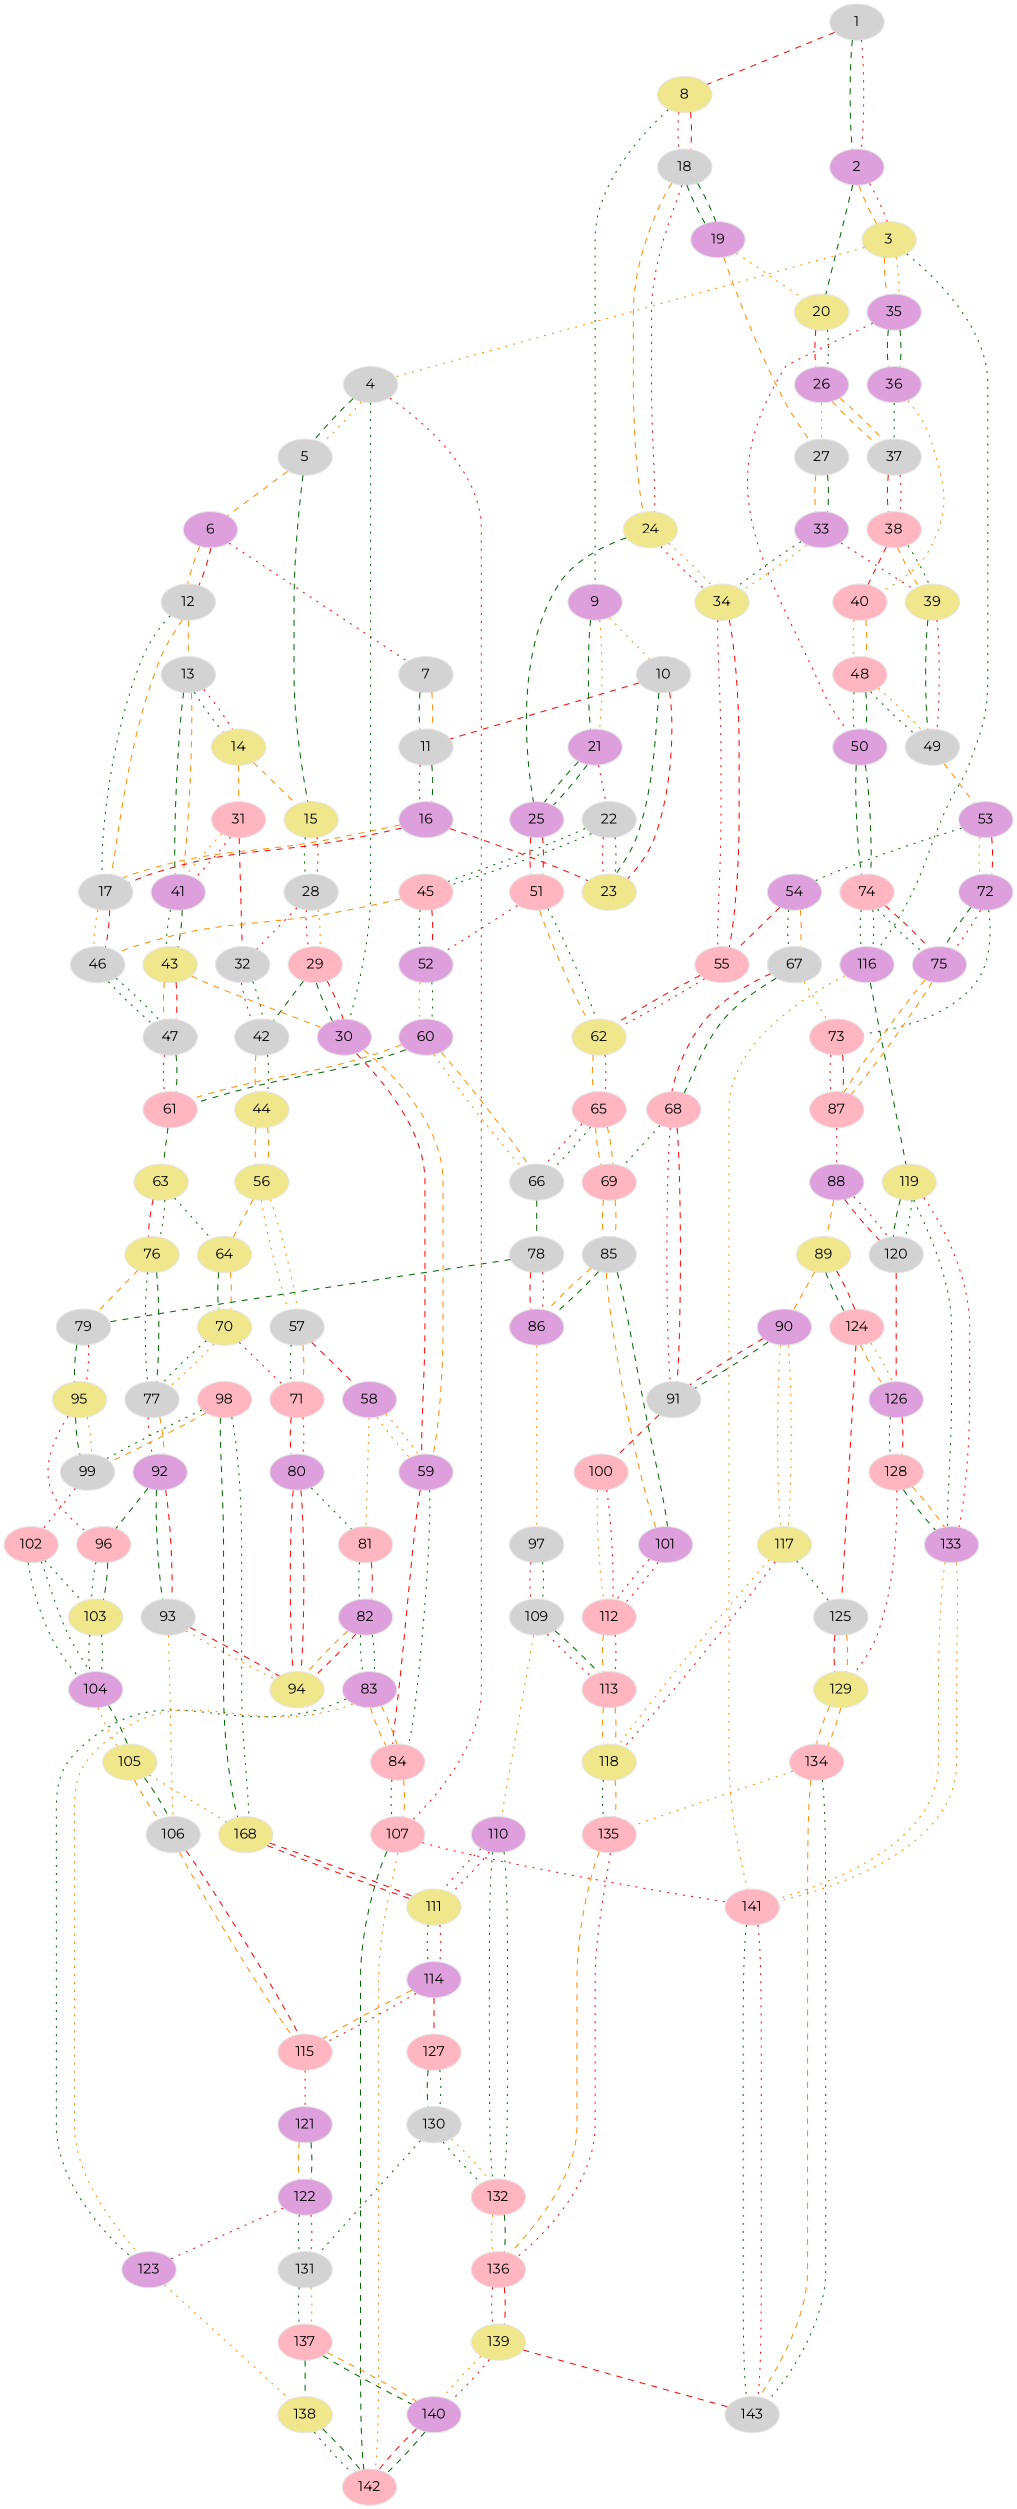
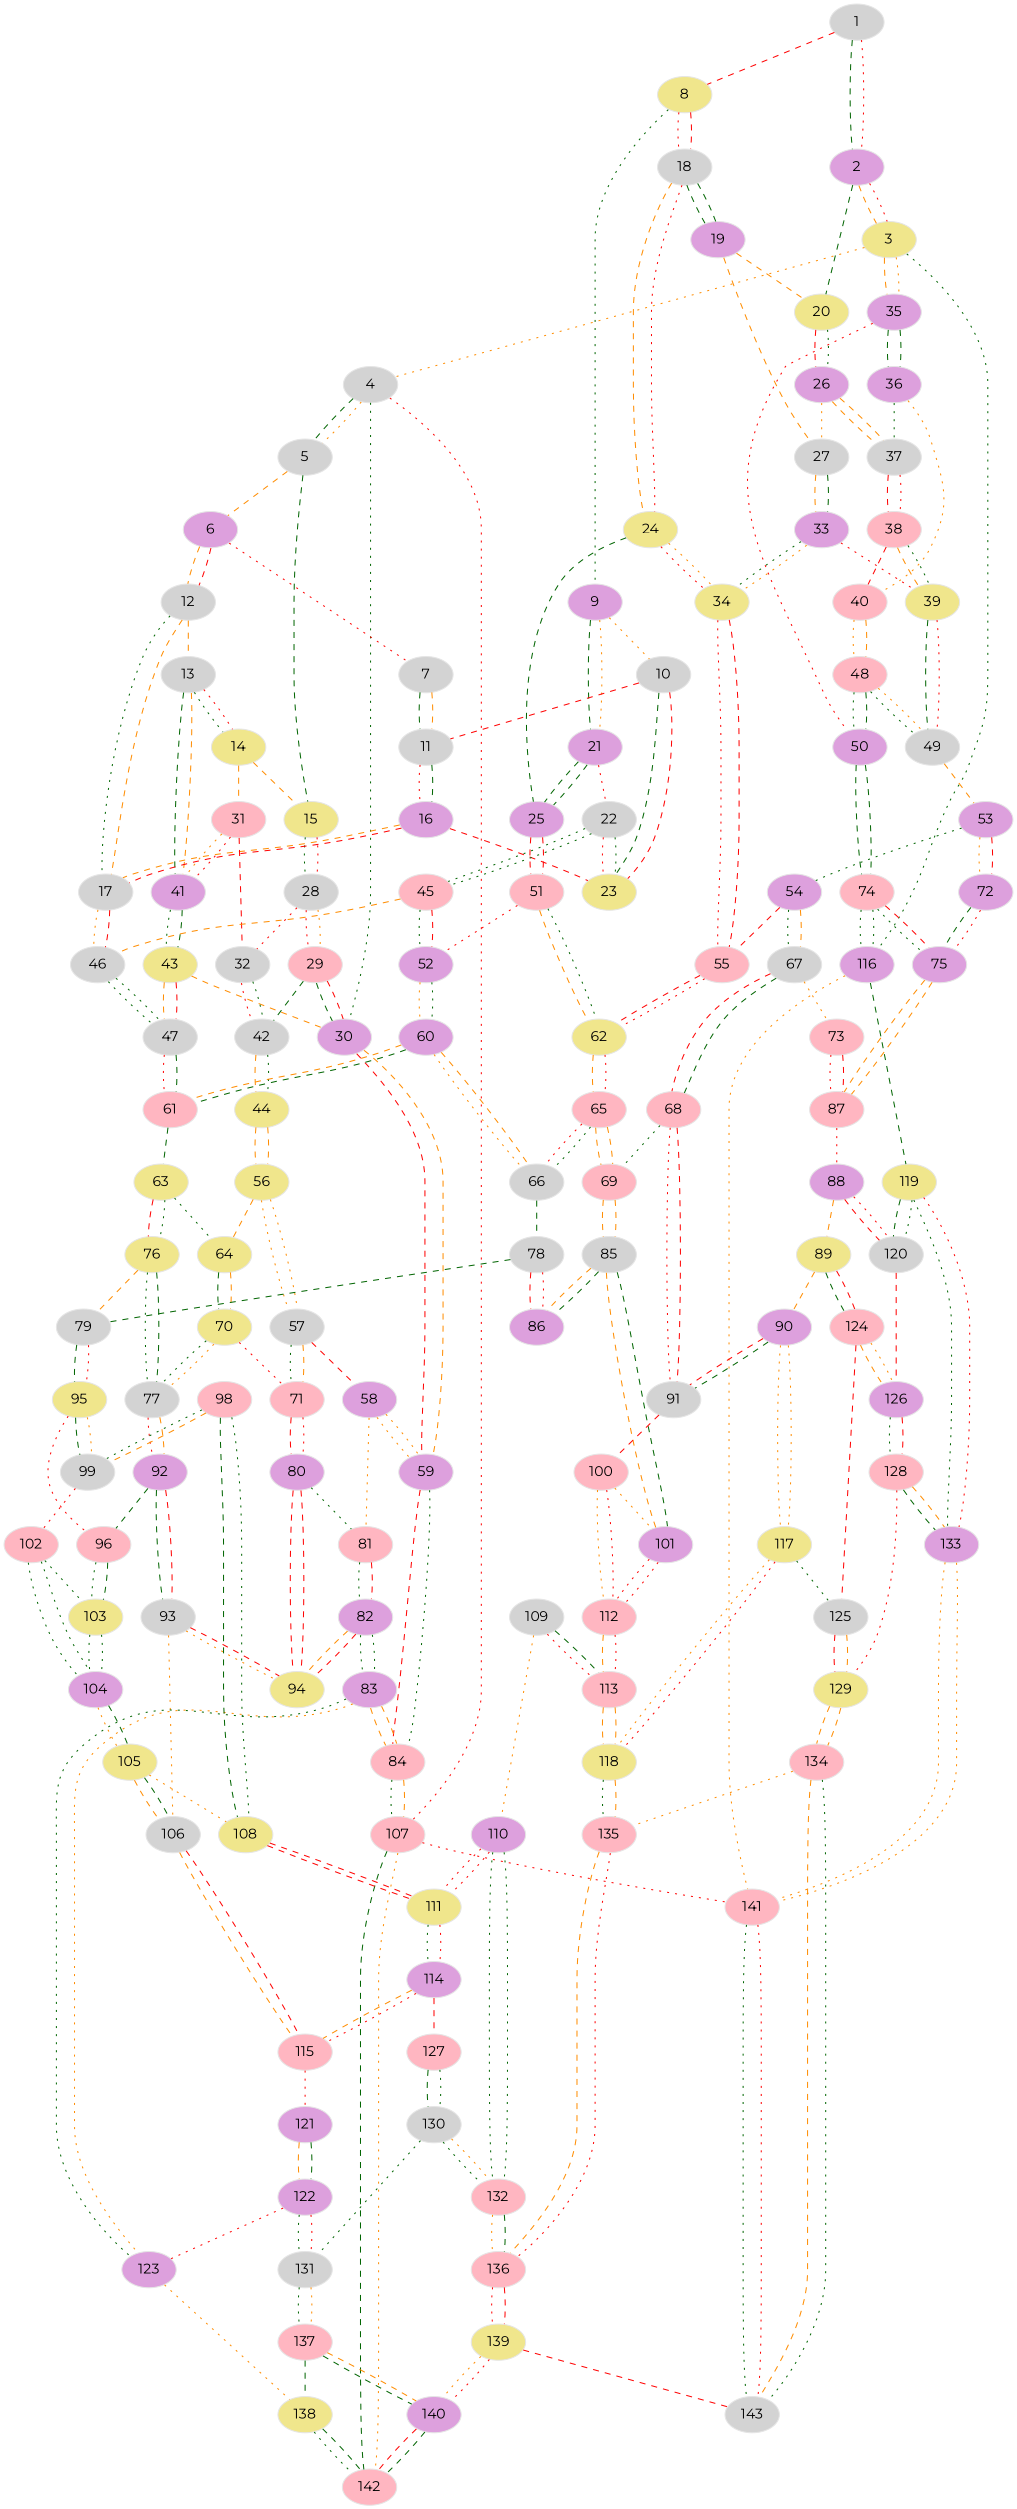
(775, 279) -> (775, 279)
(957, 1000) -> none
none -> (633, 1508)
(537, 1545) -> none
(246, 1835) -> (246, 1835)
